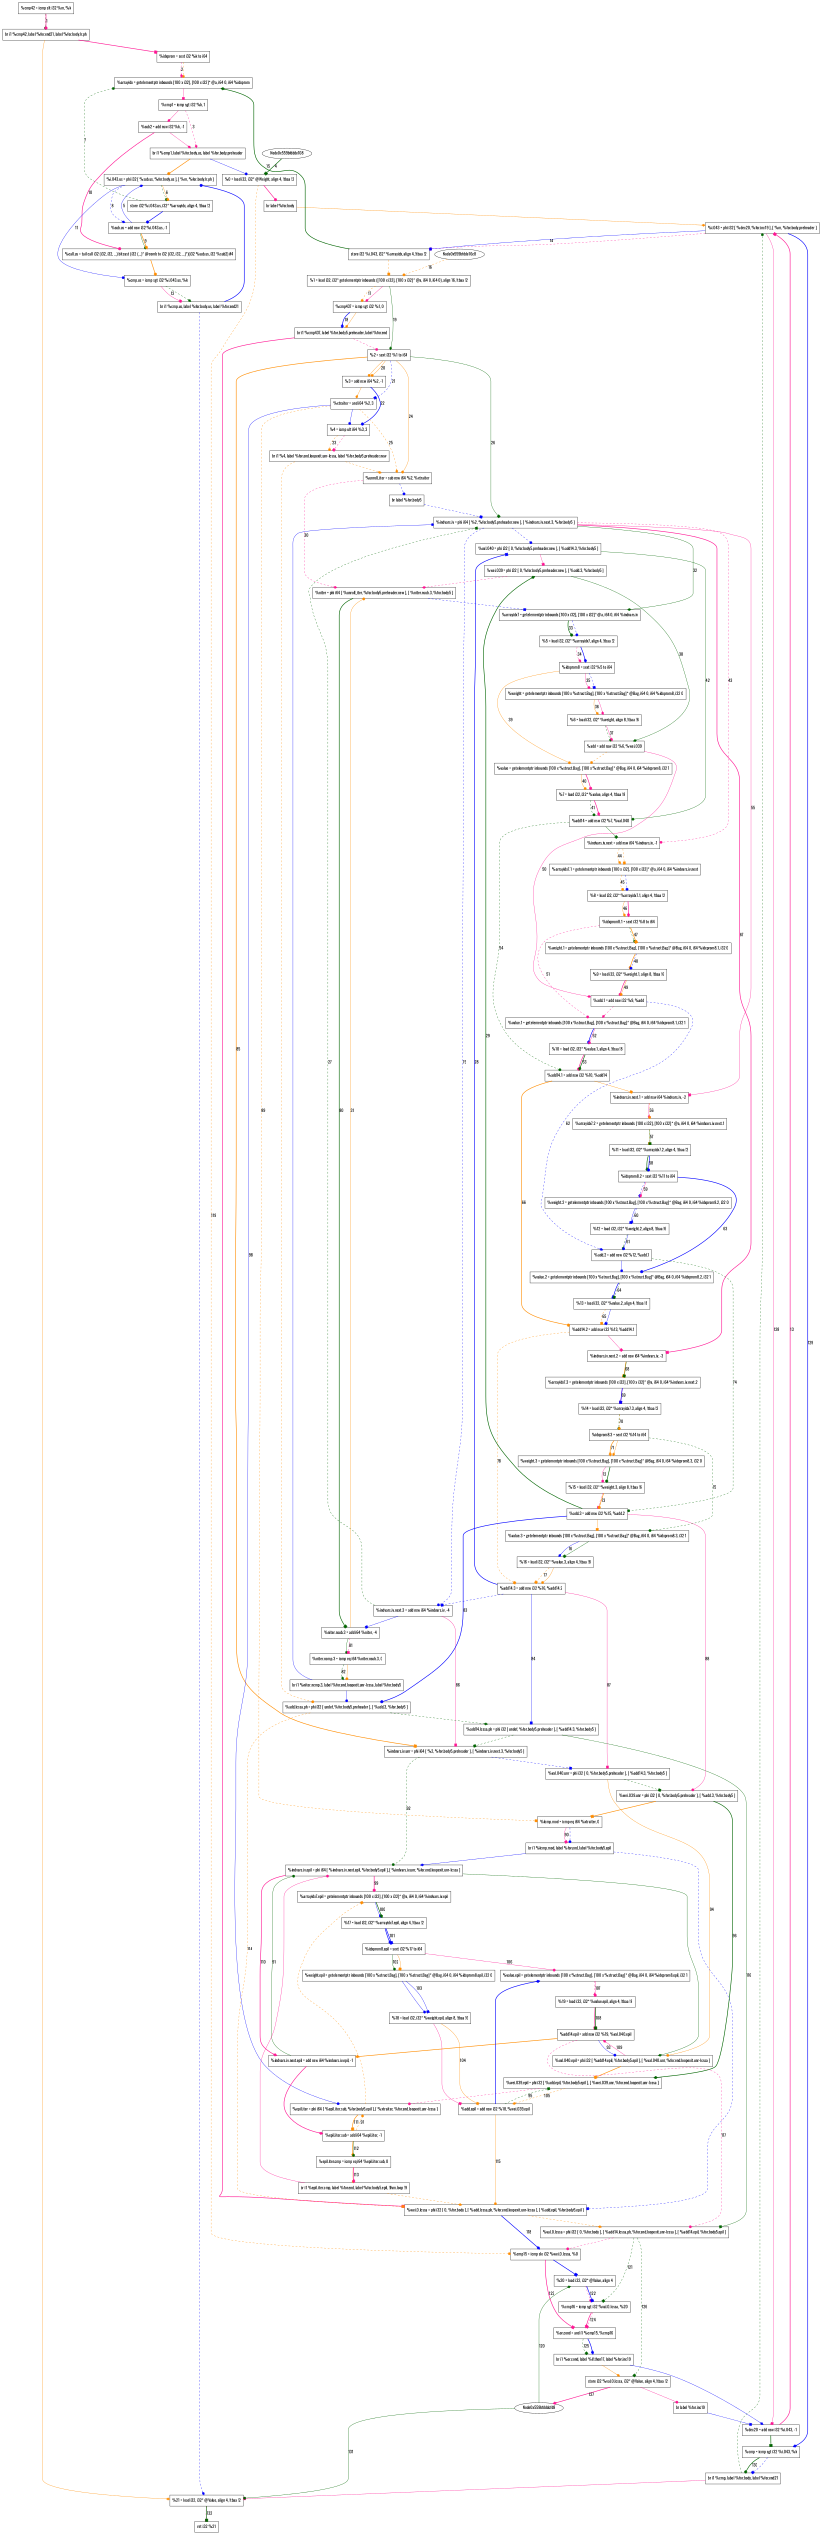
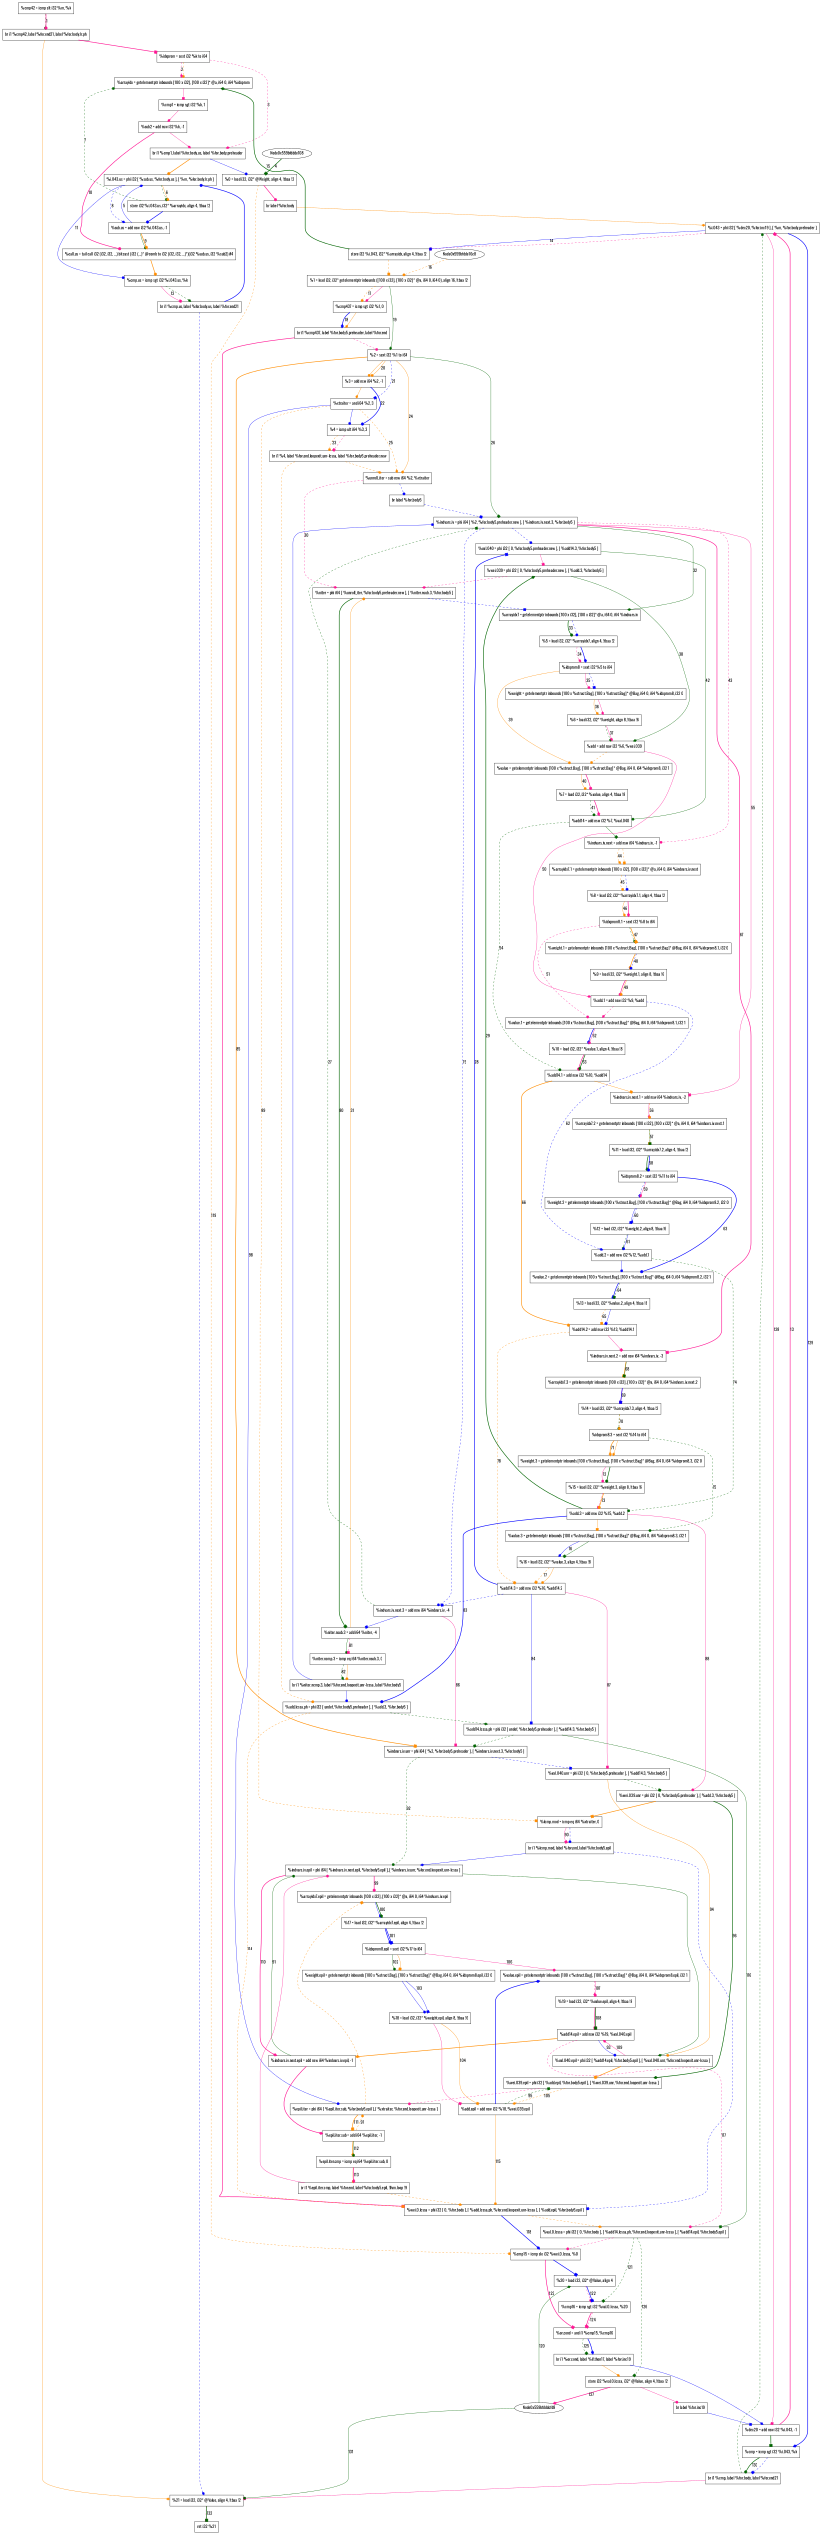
(191, 127) -> (268, 95)
